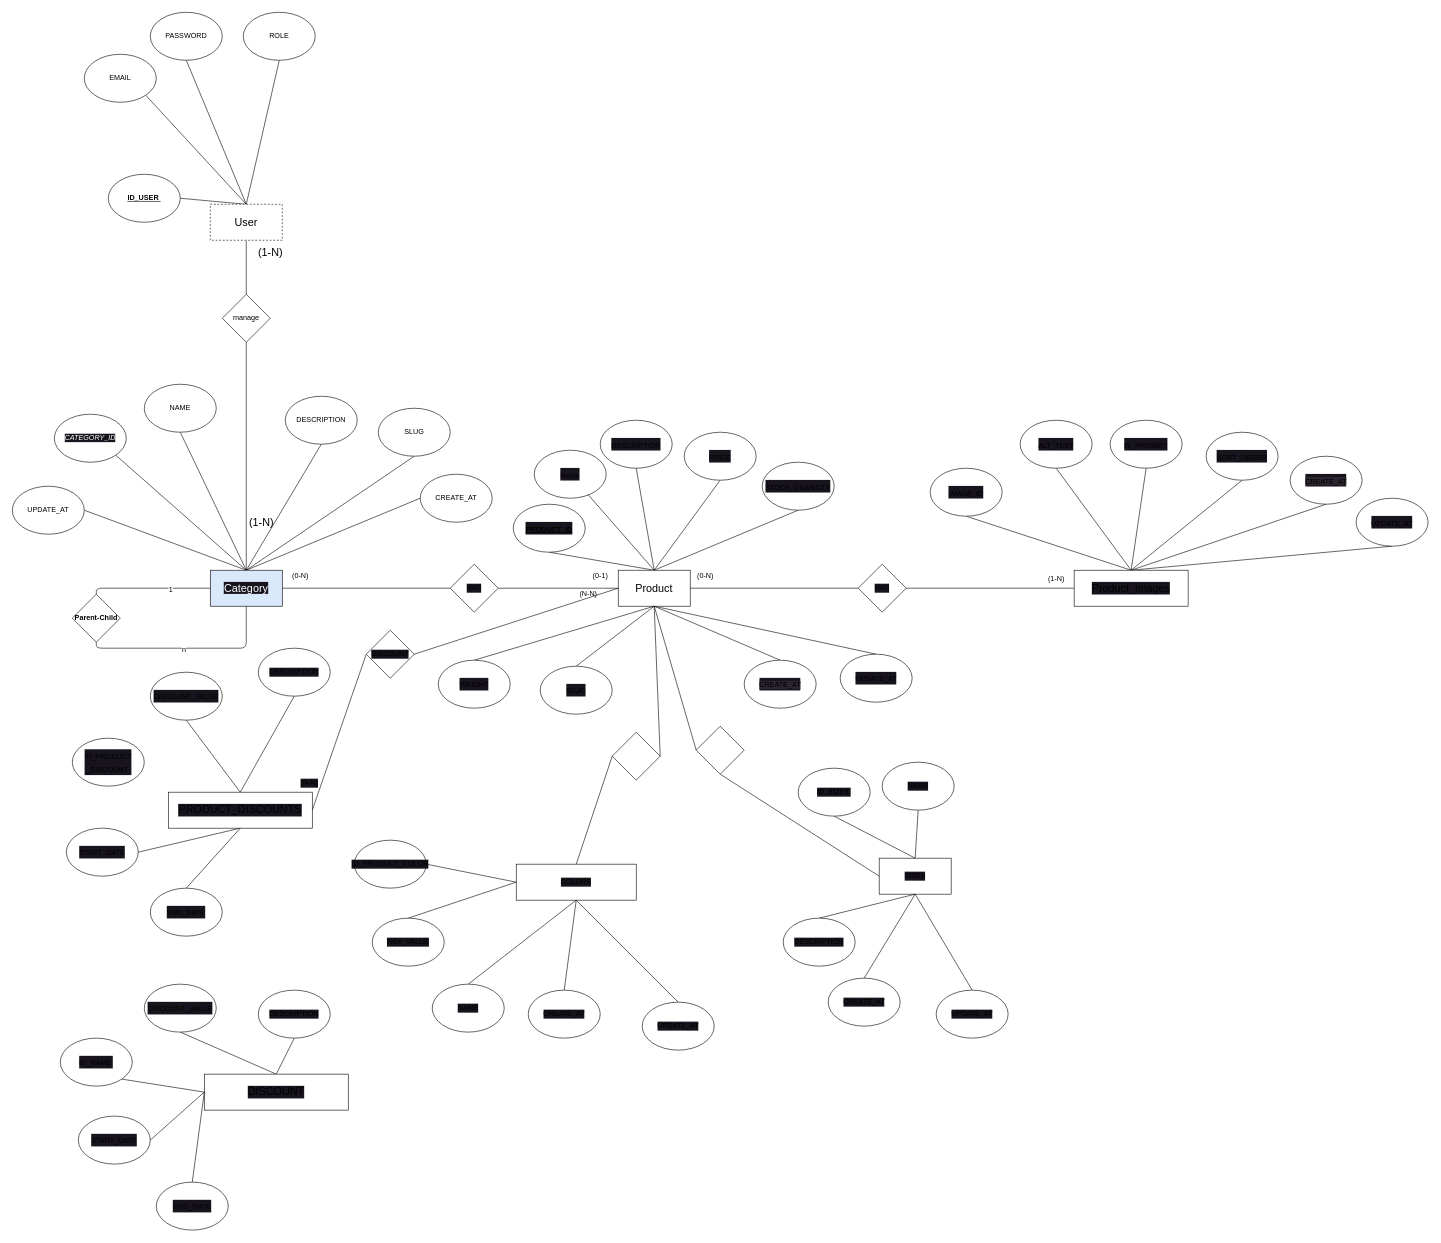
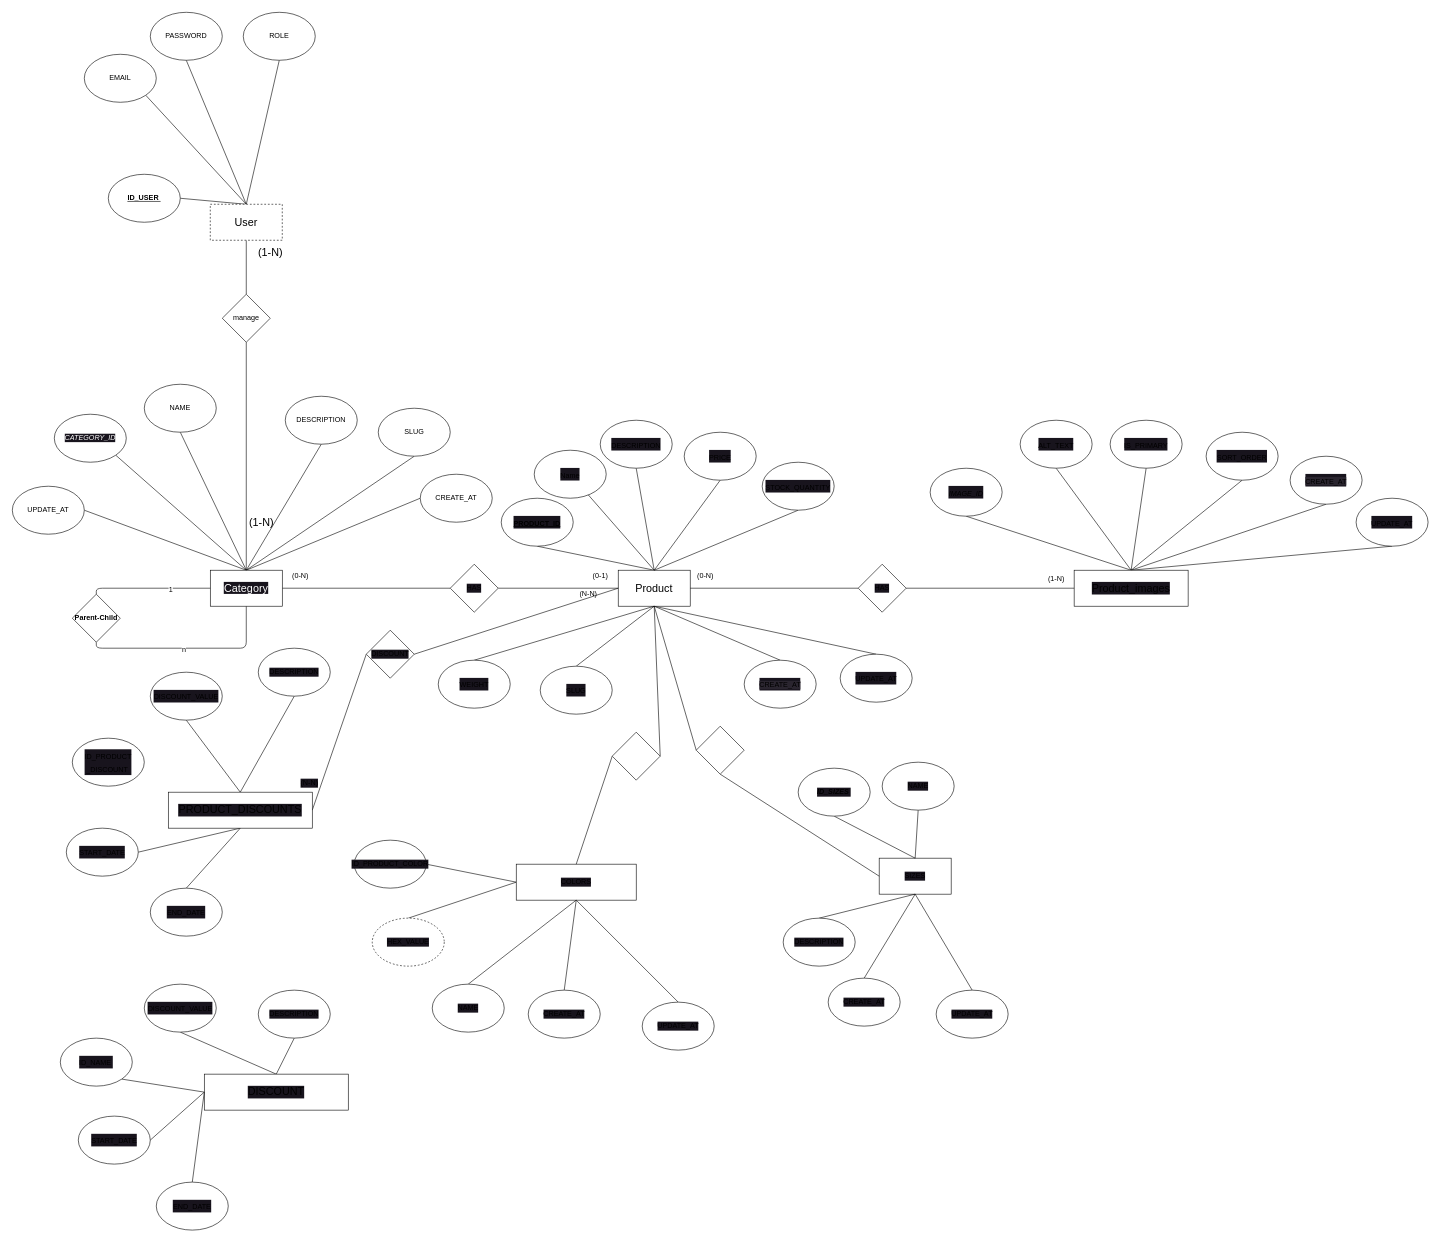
(549, 528) -> (537, 522)
(246, 588) -> (246, 588)
(408, 942) -> (408, 942)
